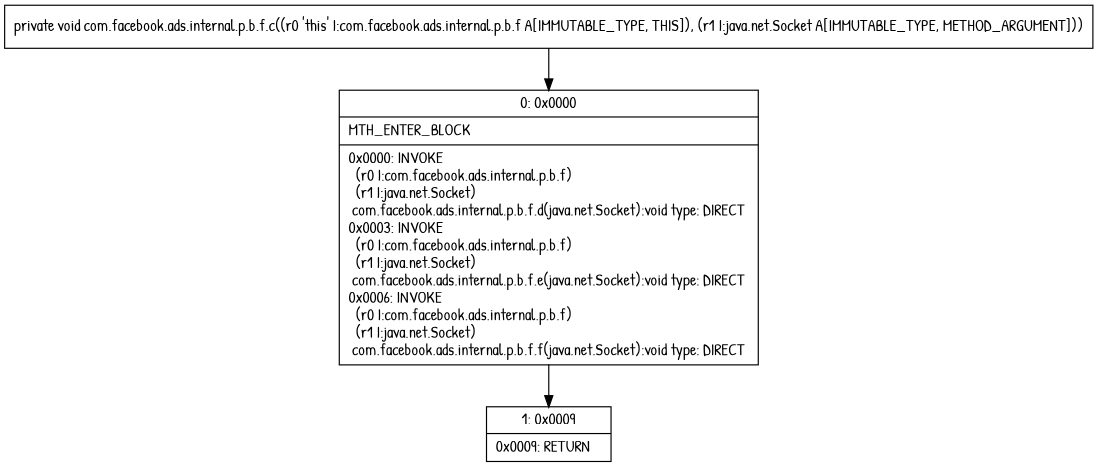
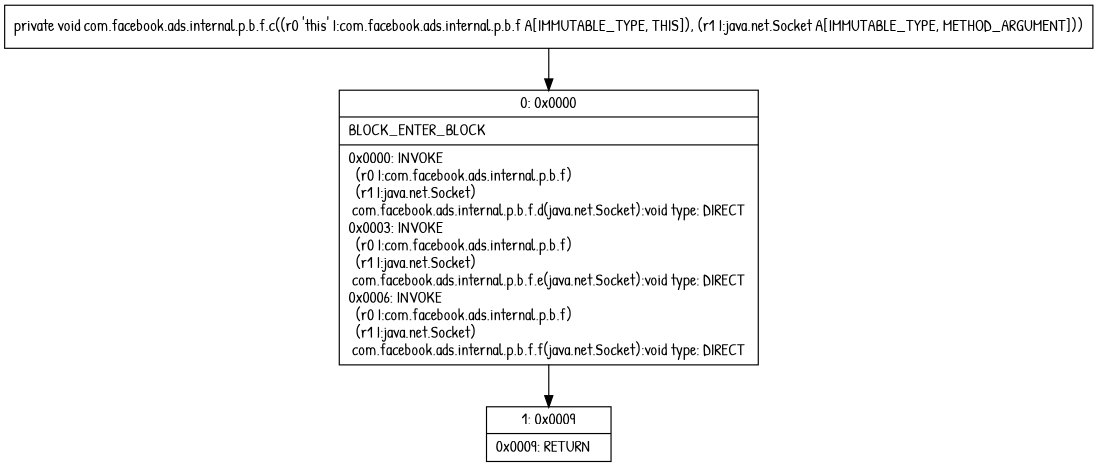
(410, 130) -> (417, 130)
